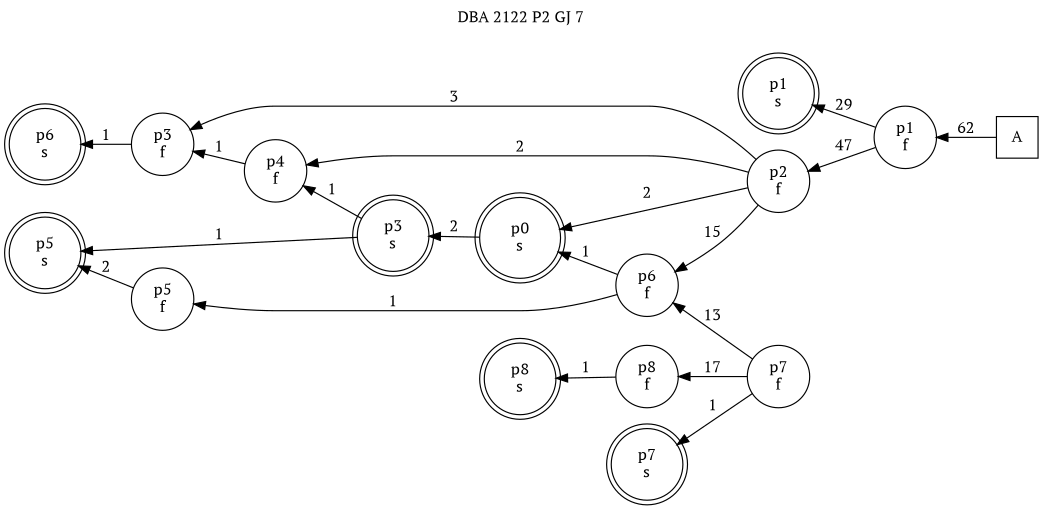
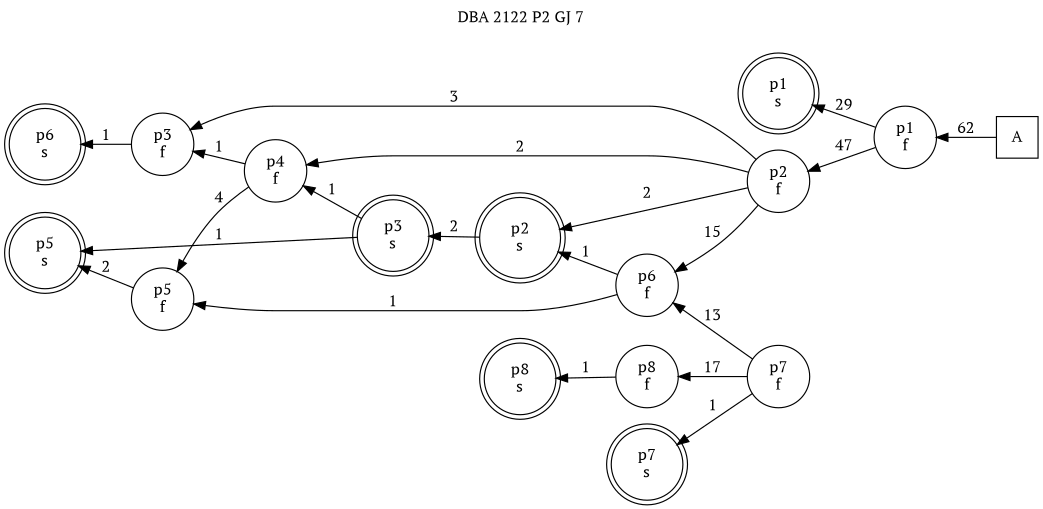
none -> (211, 220)
(520, 238) -> (520, 238)
